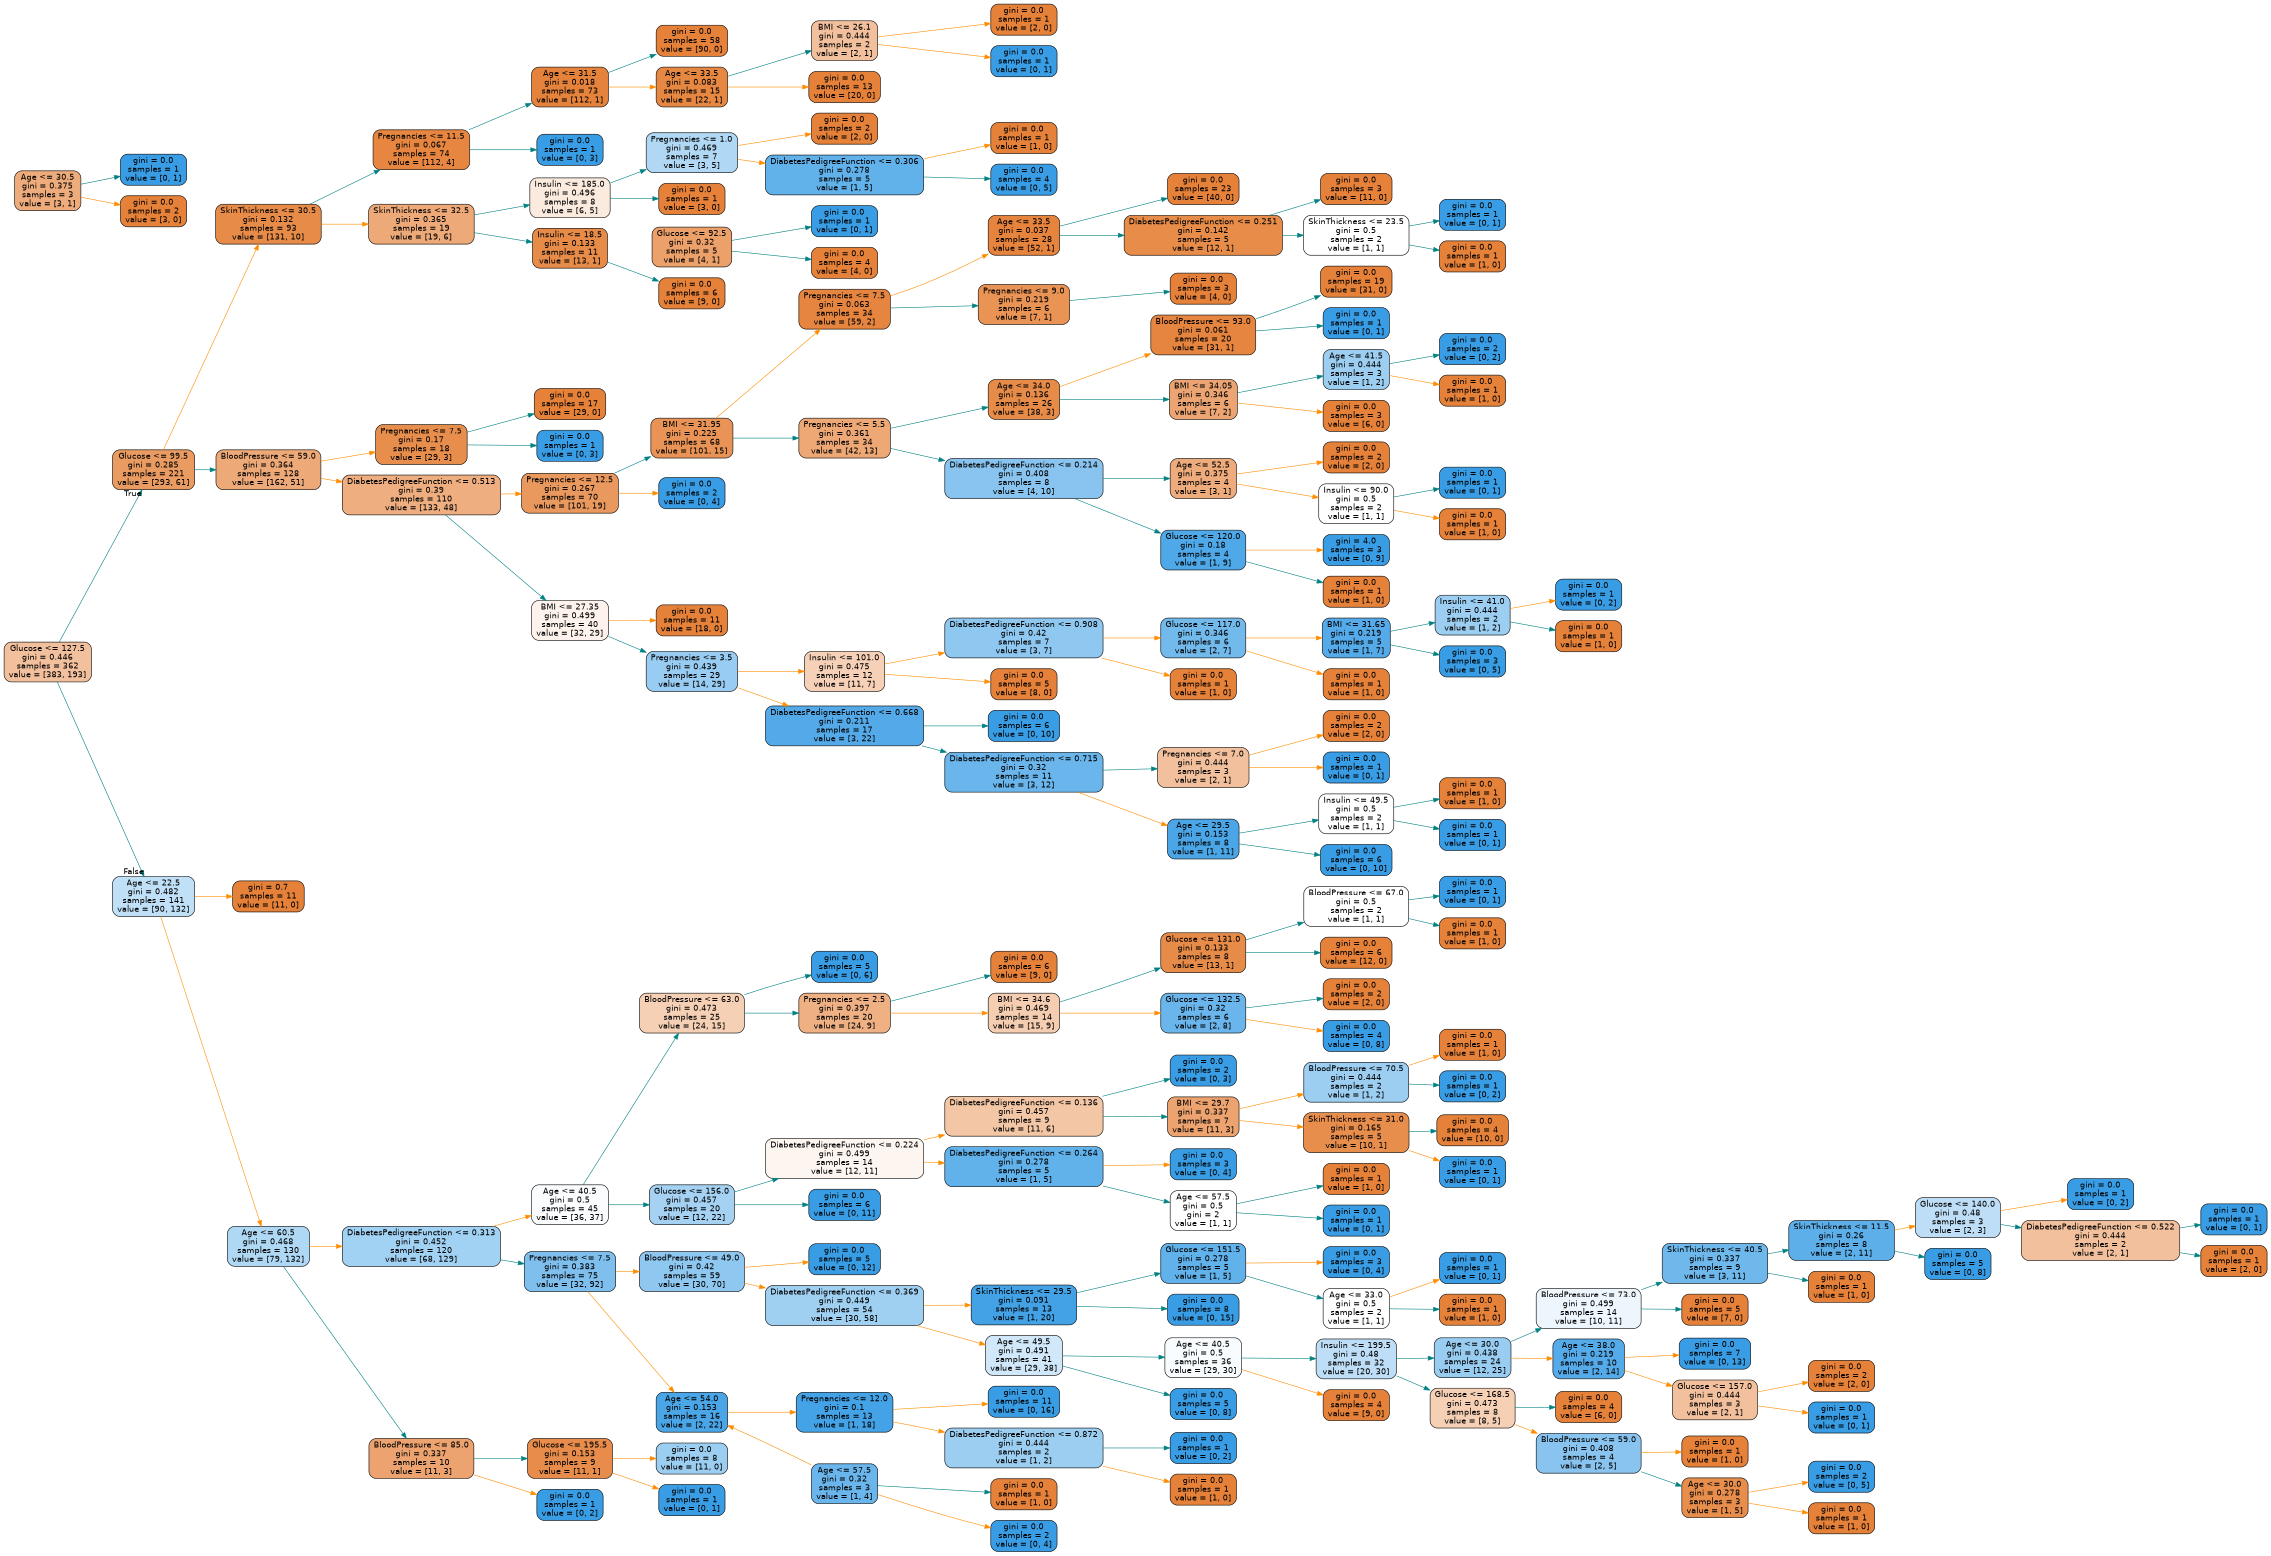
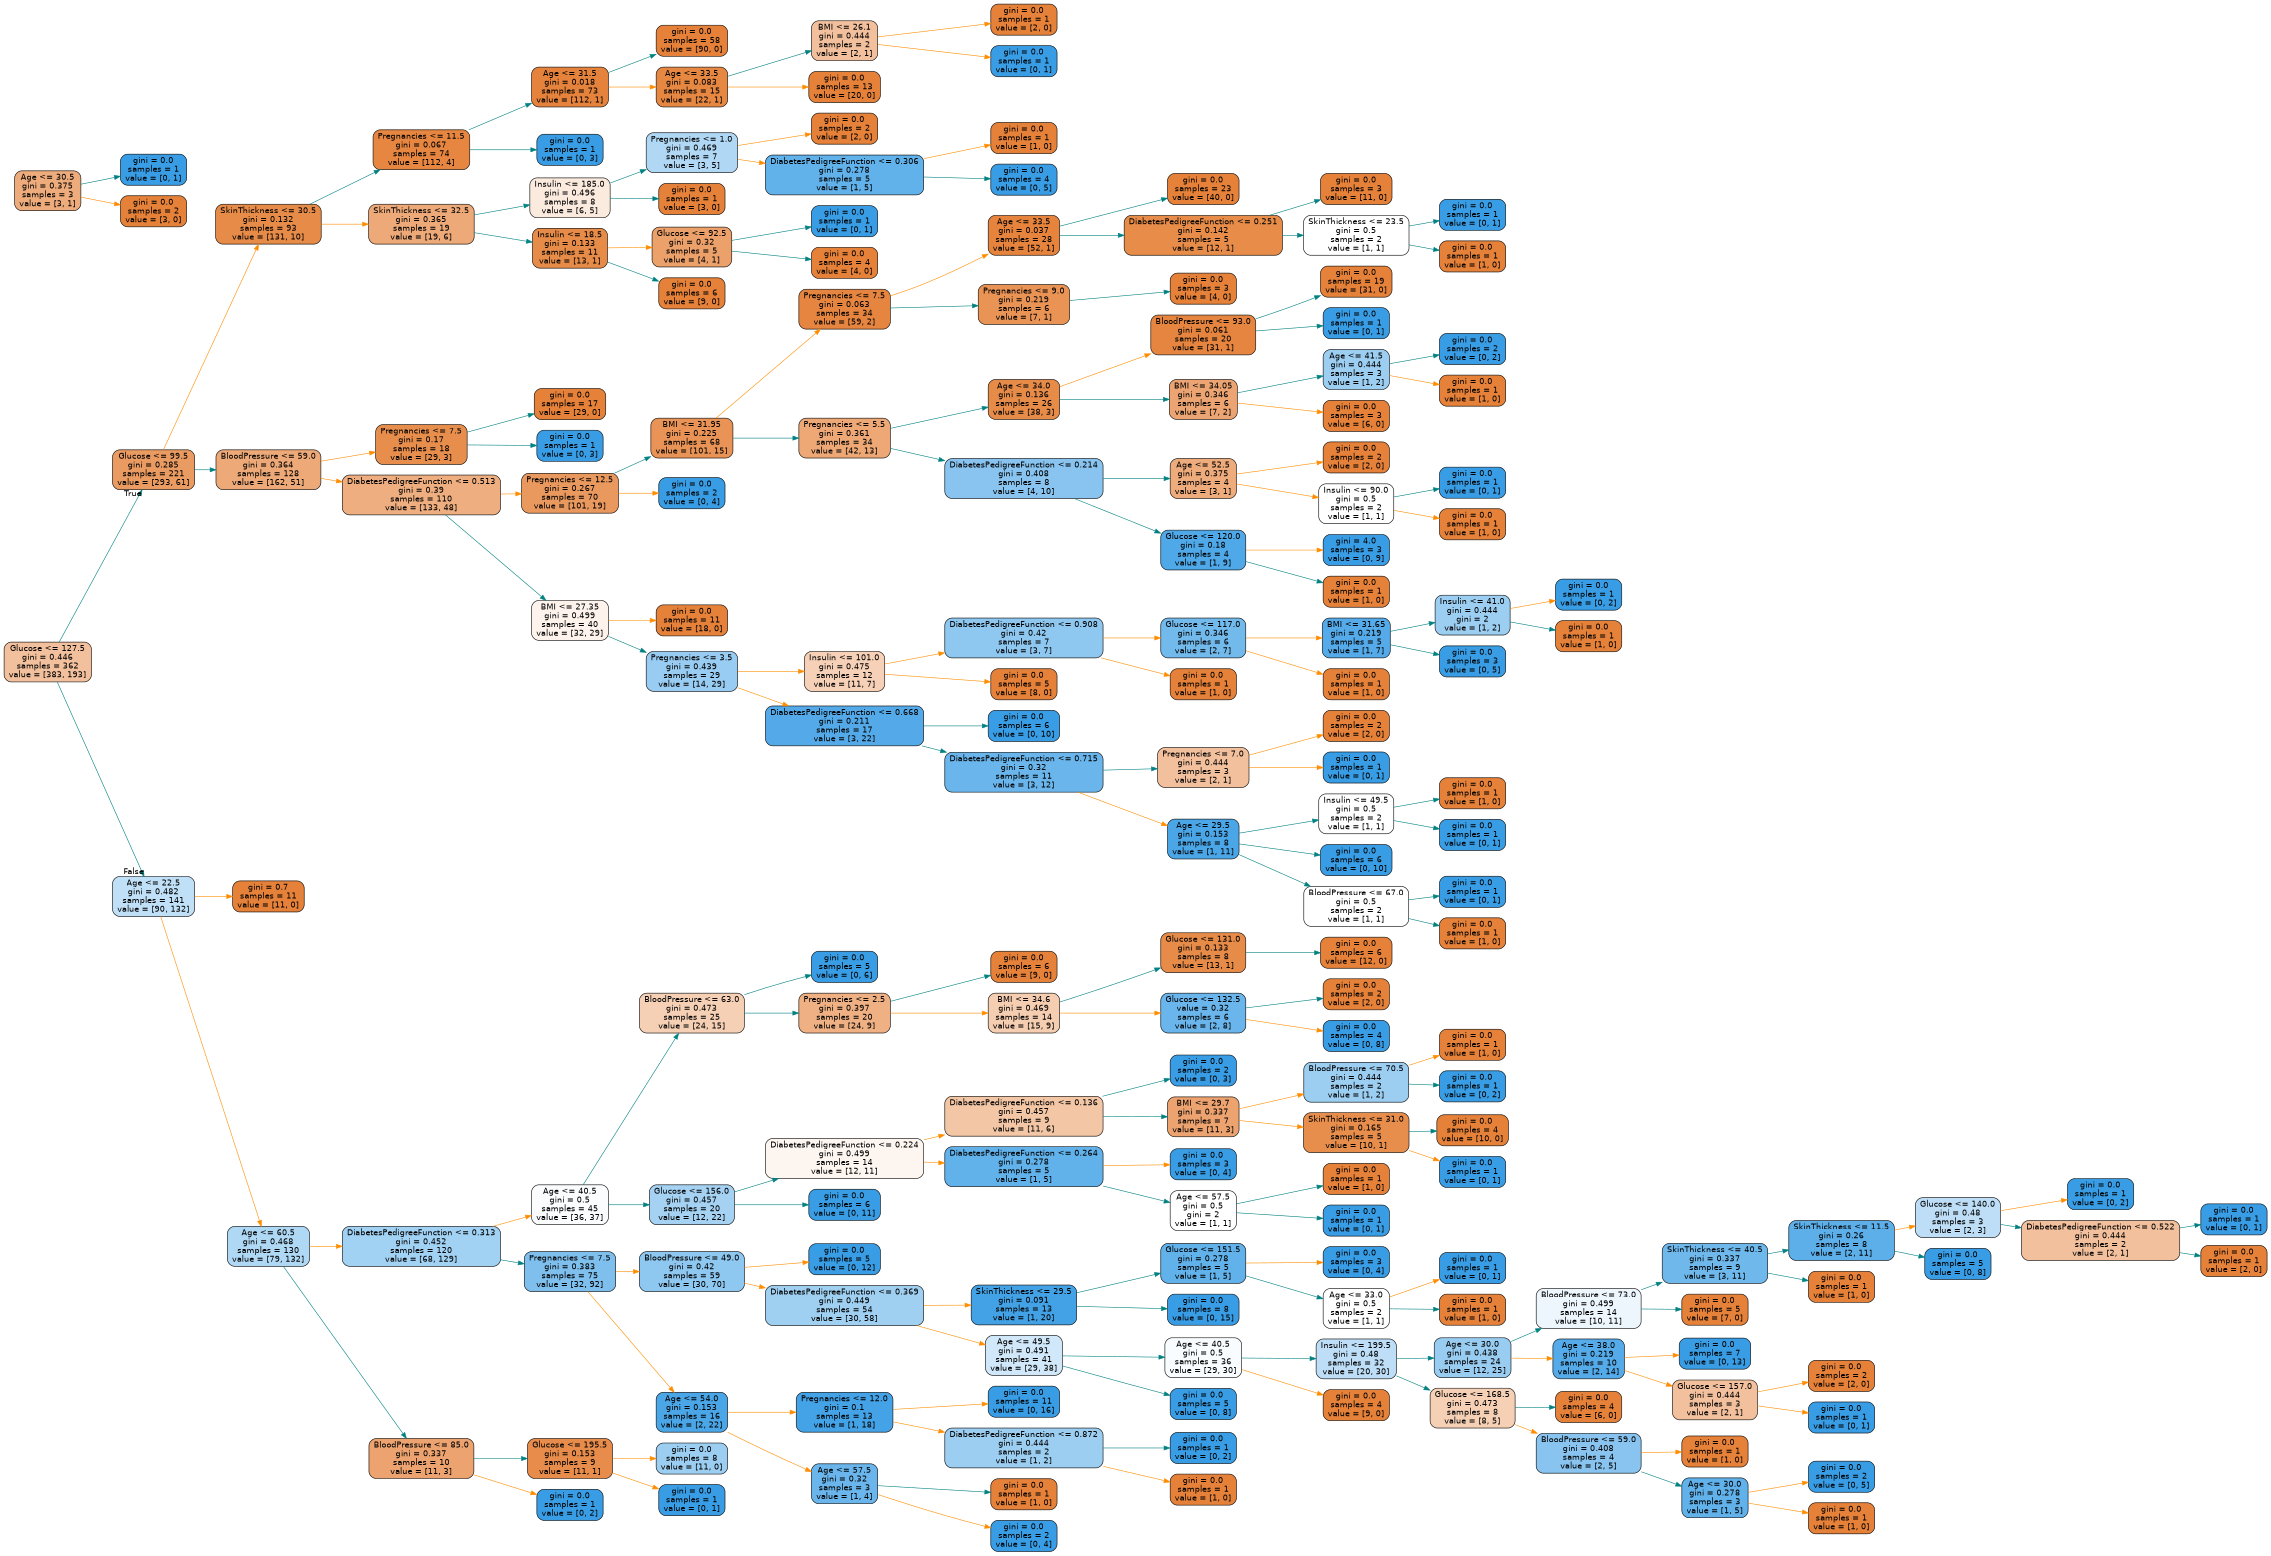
none -> (627, 248)
(1473, 615) -> (1473, 615)
(1272, 932) -> (1272, 869)
(1203, 1013) -> (1203, 1013)
(773, 1446) -> (767, 1451)
(1715, 1498) -> (1715, 1498)
